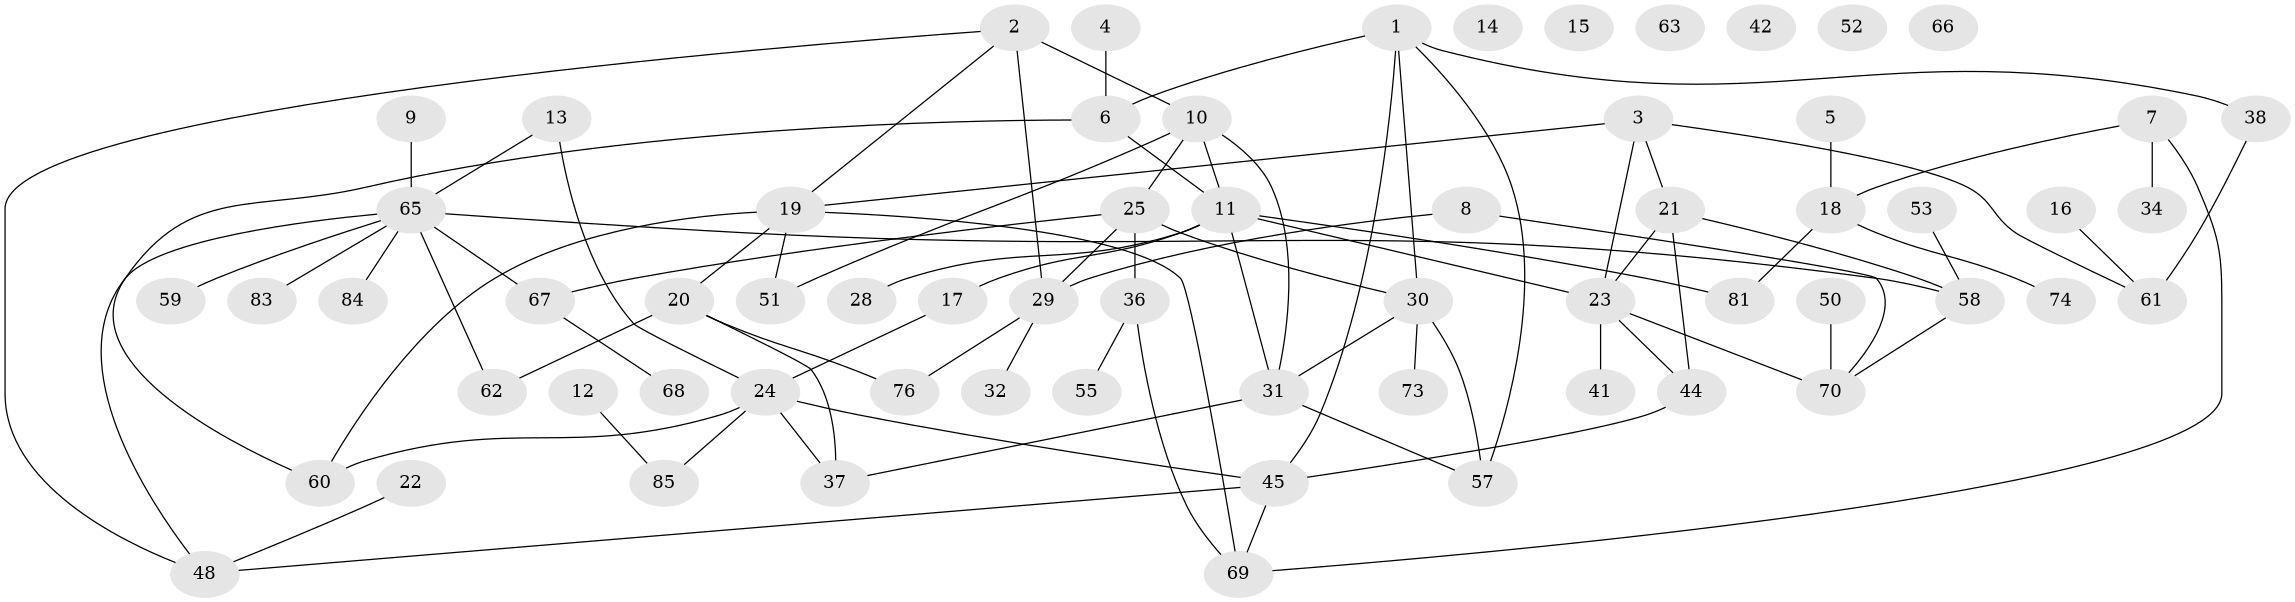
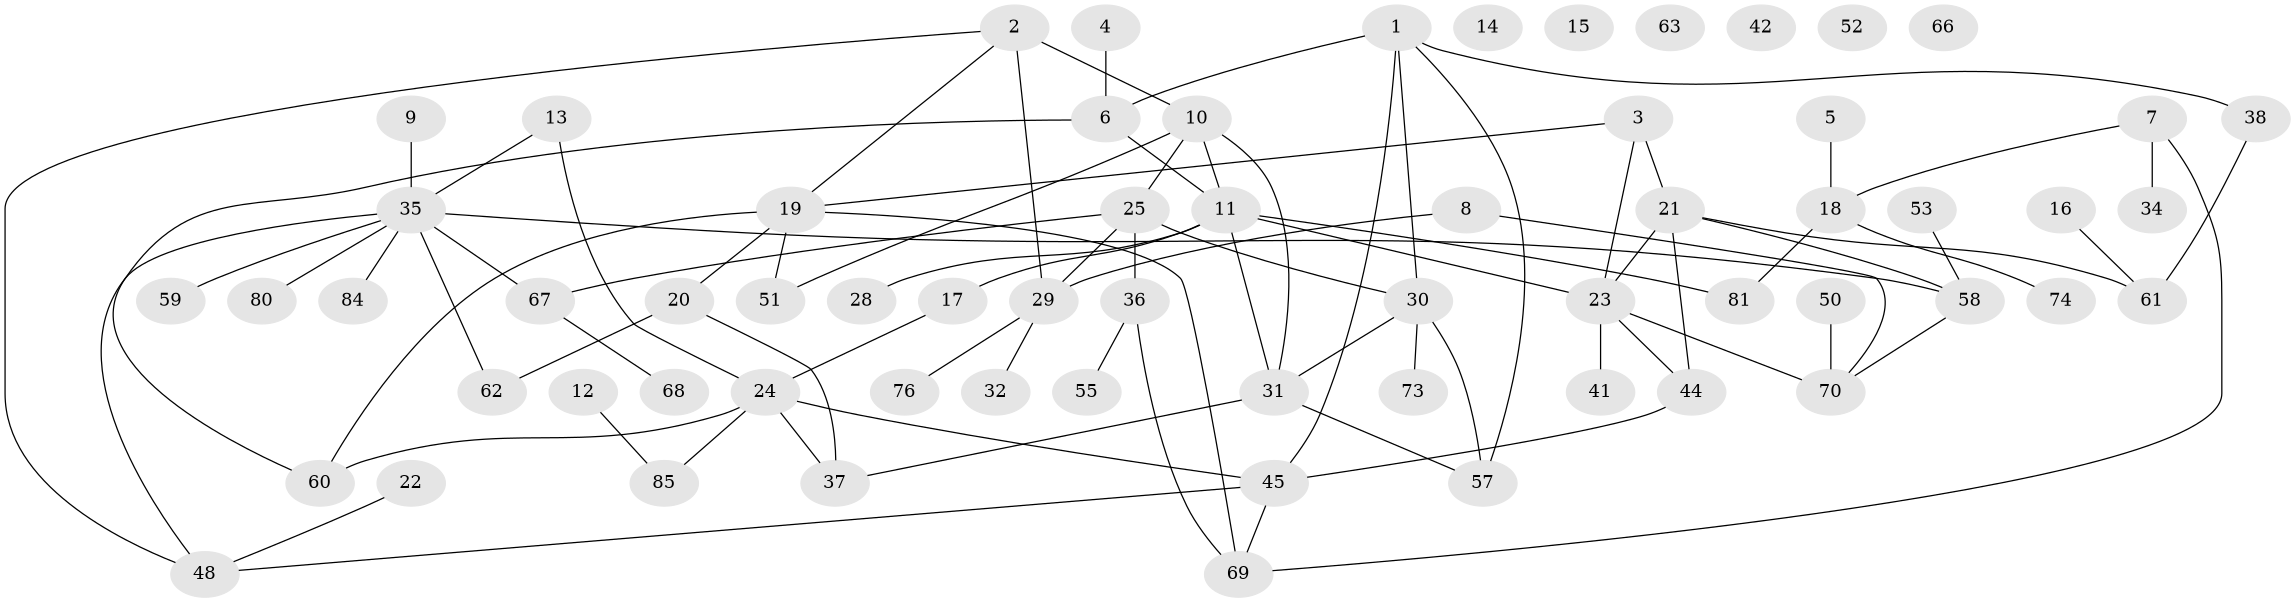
(1902, 166) -> (1883, 244)
(411, 210) -> (411, 210)
(262, 301) -> (262, 301)
(791, 348) -> none
